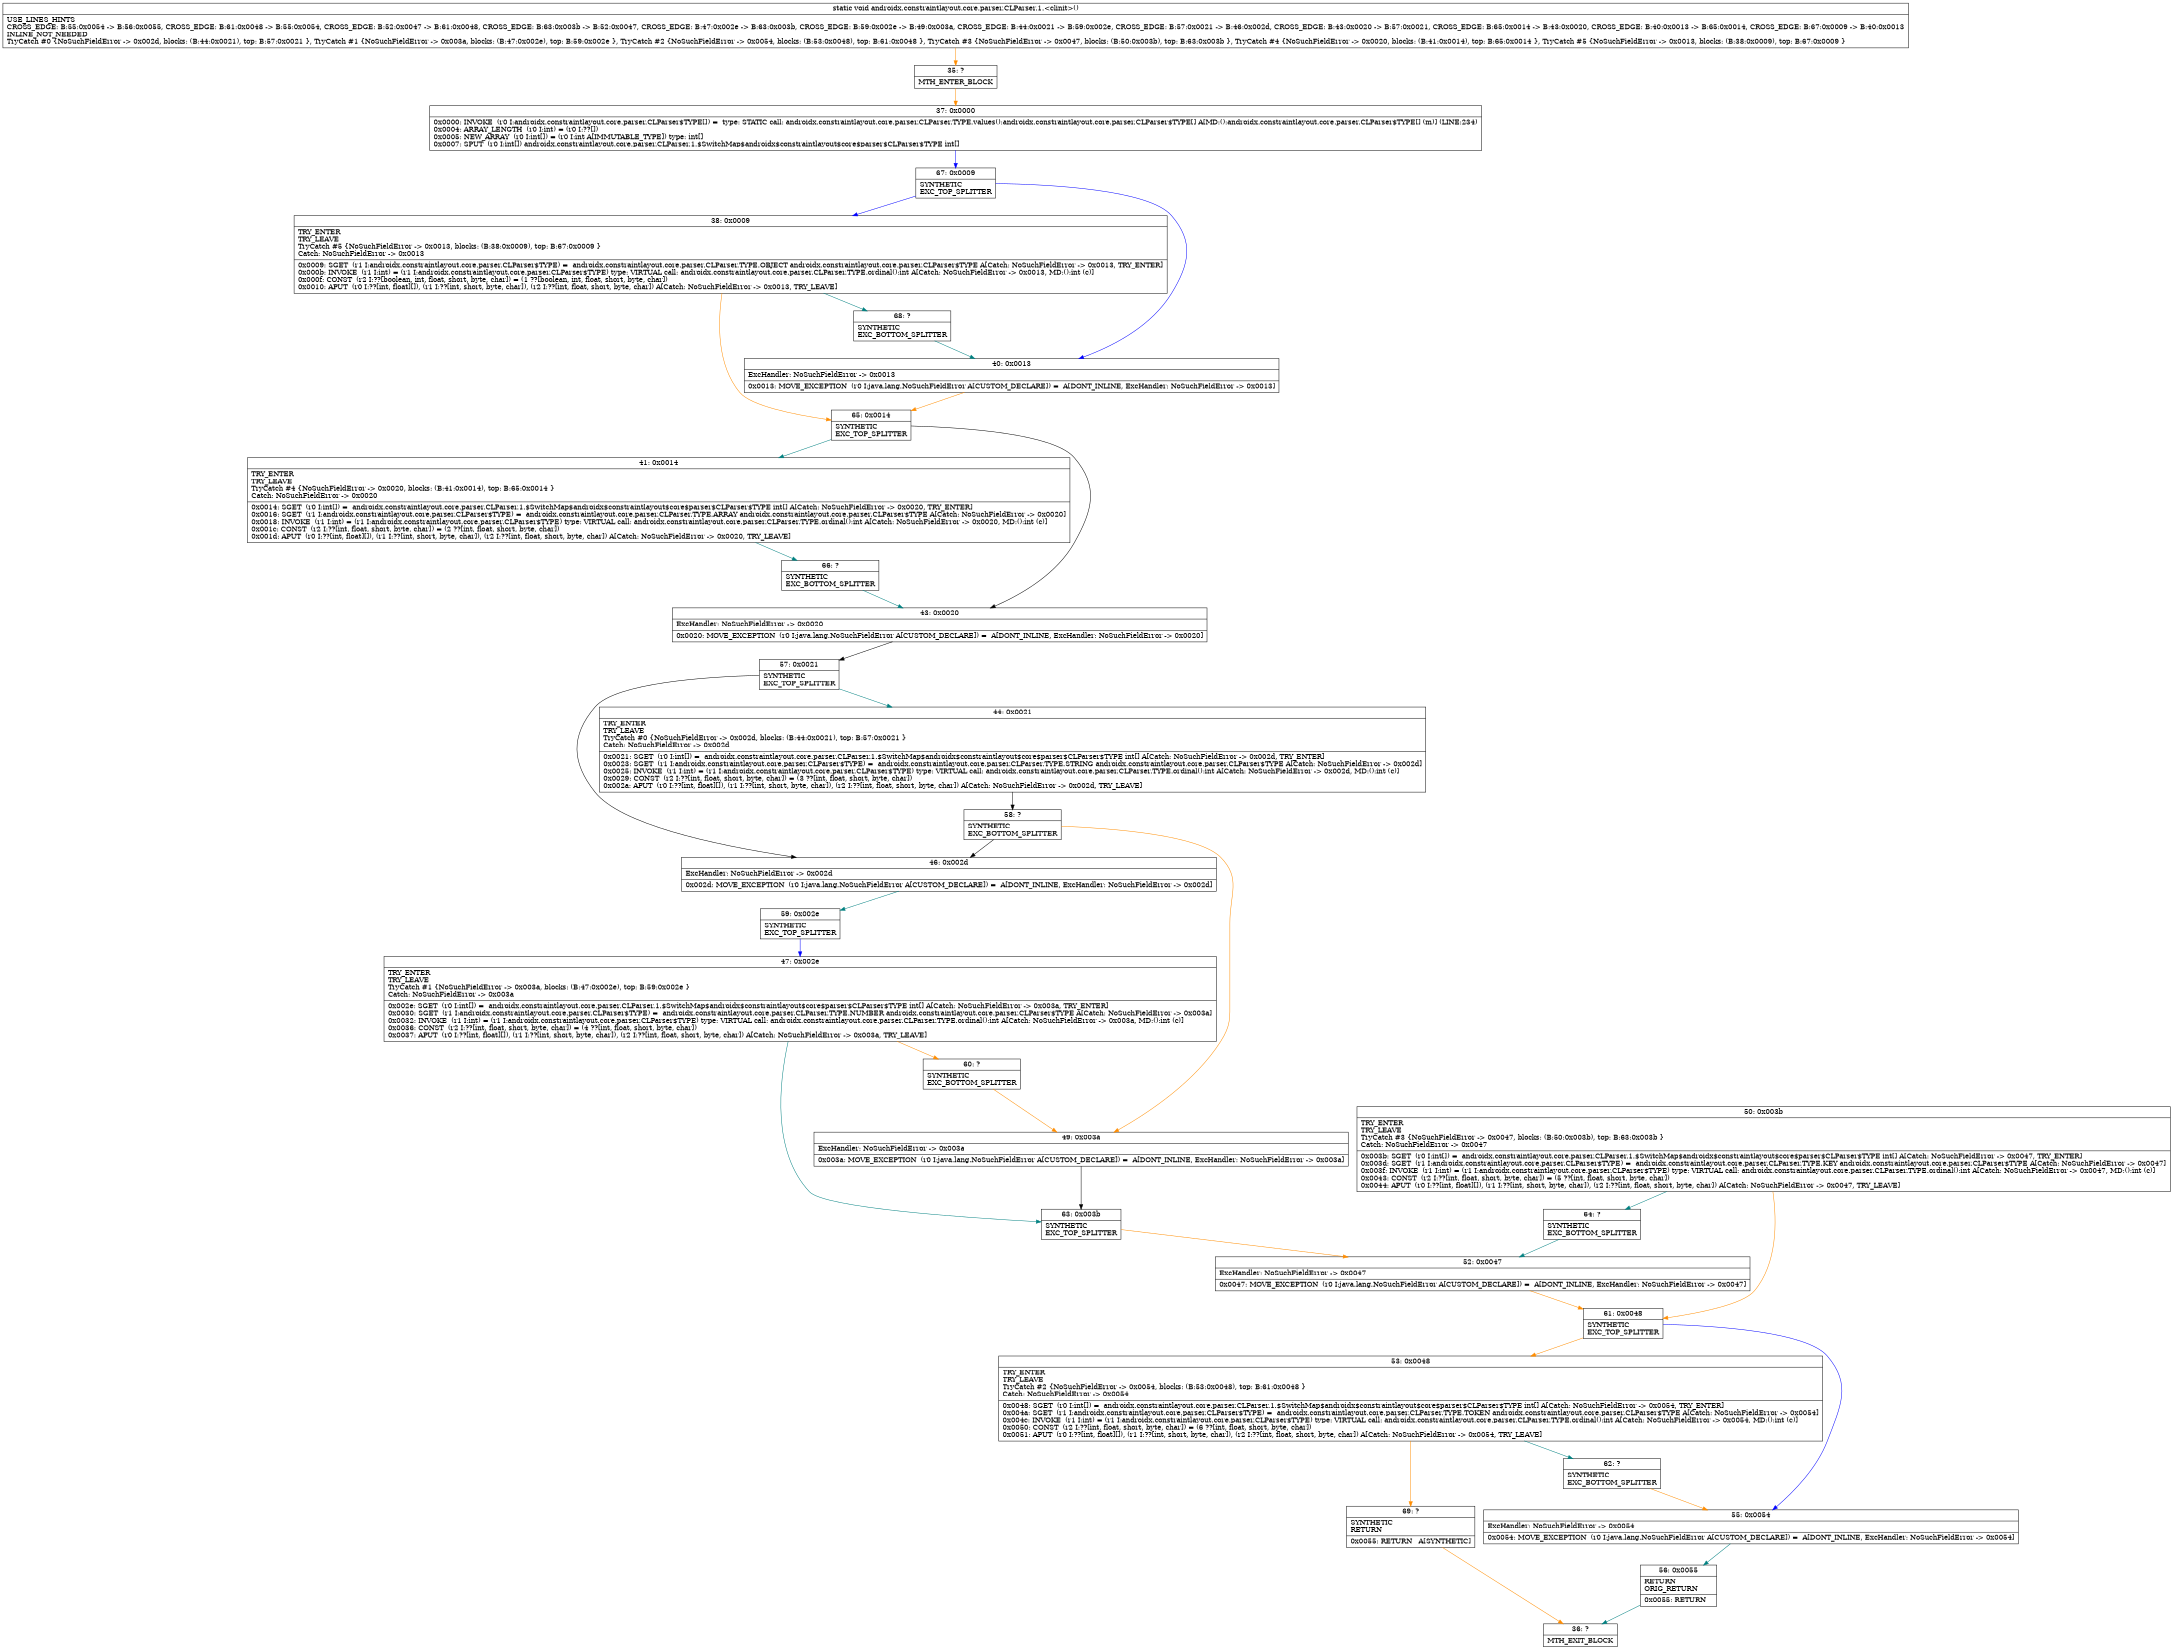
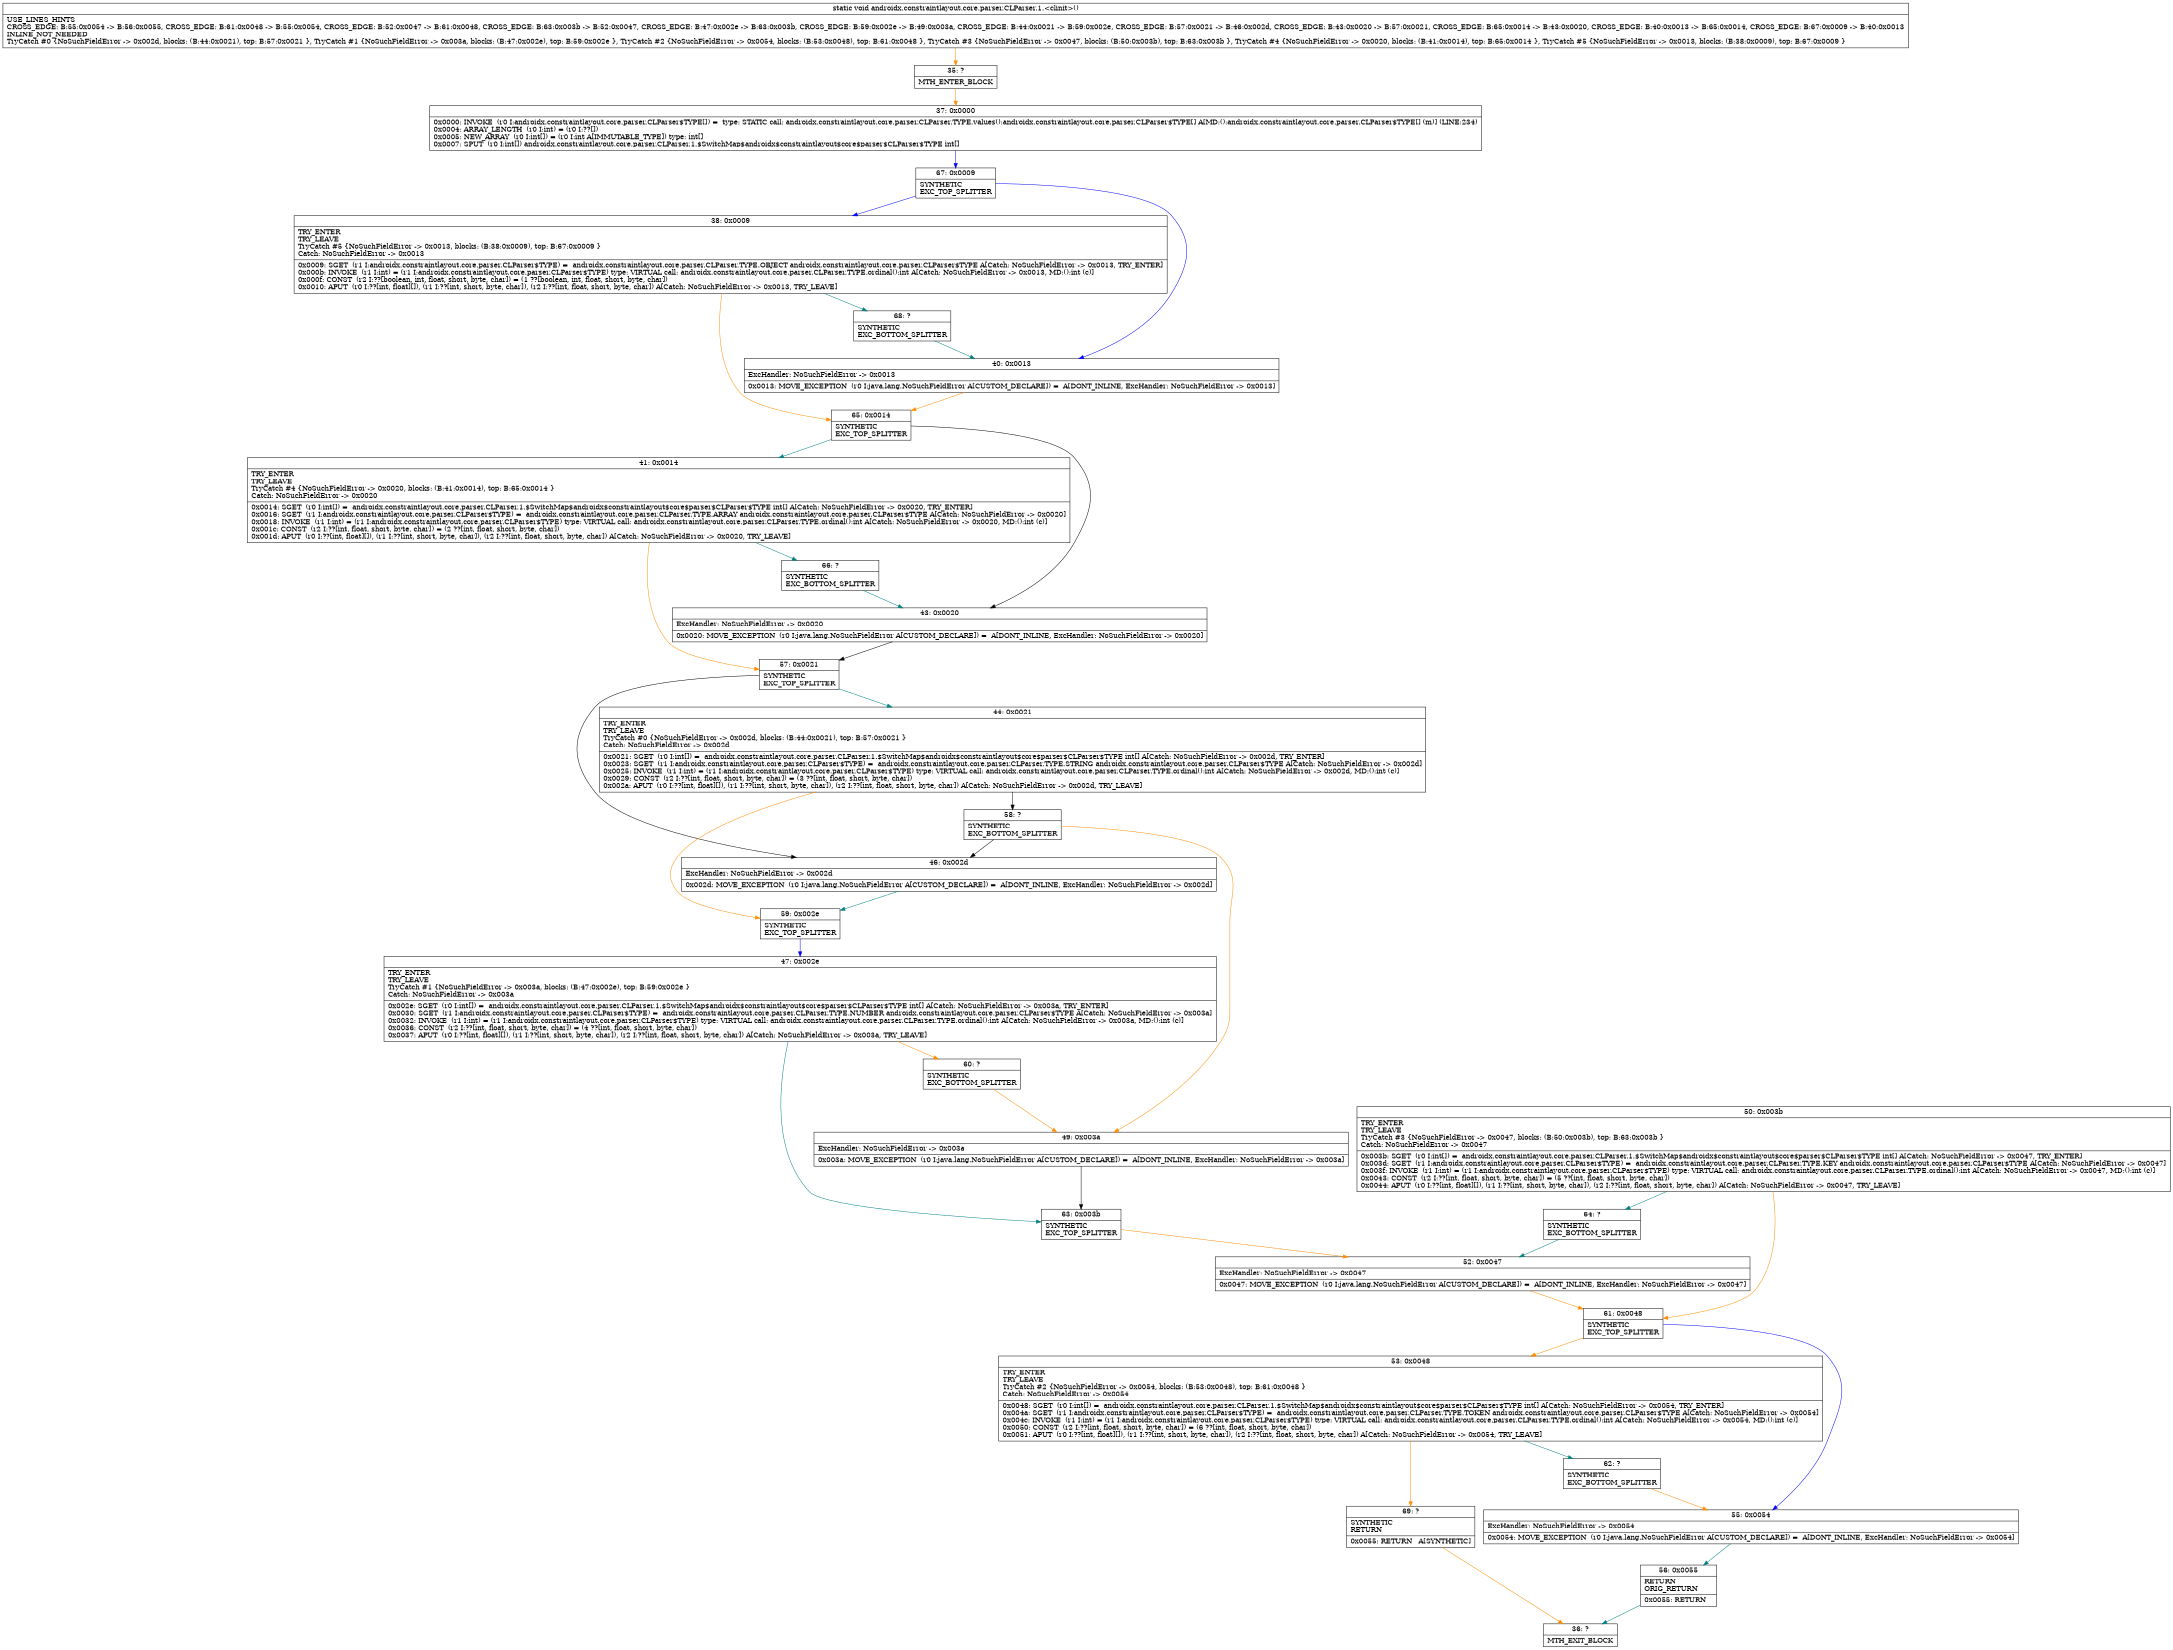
none -> (664, 637)
none -> (690, 845)
